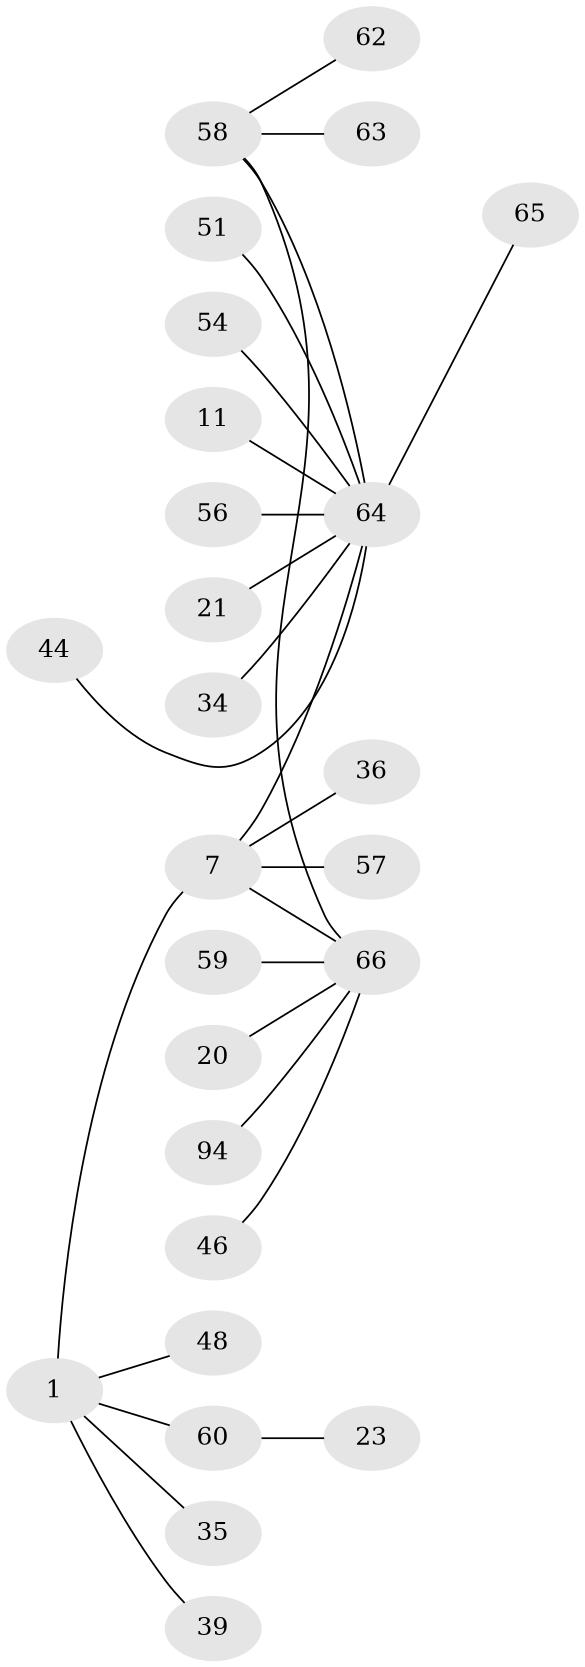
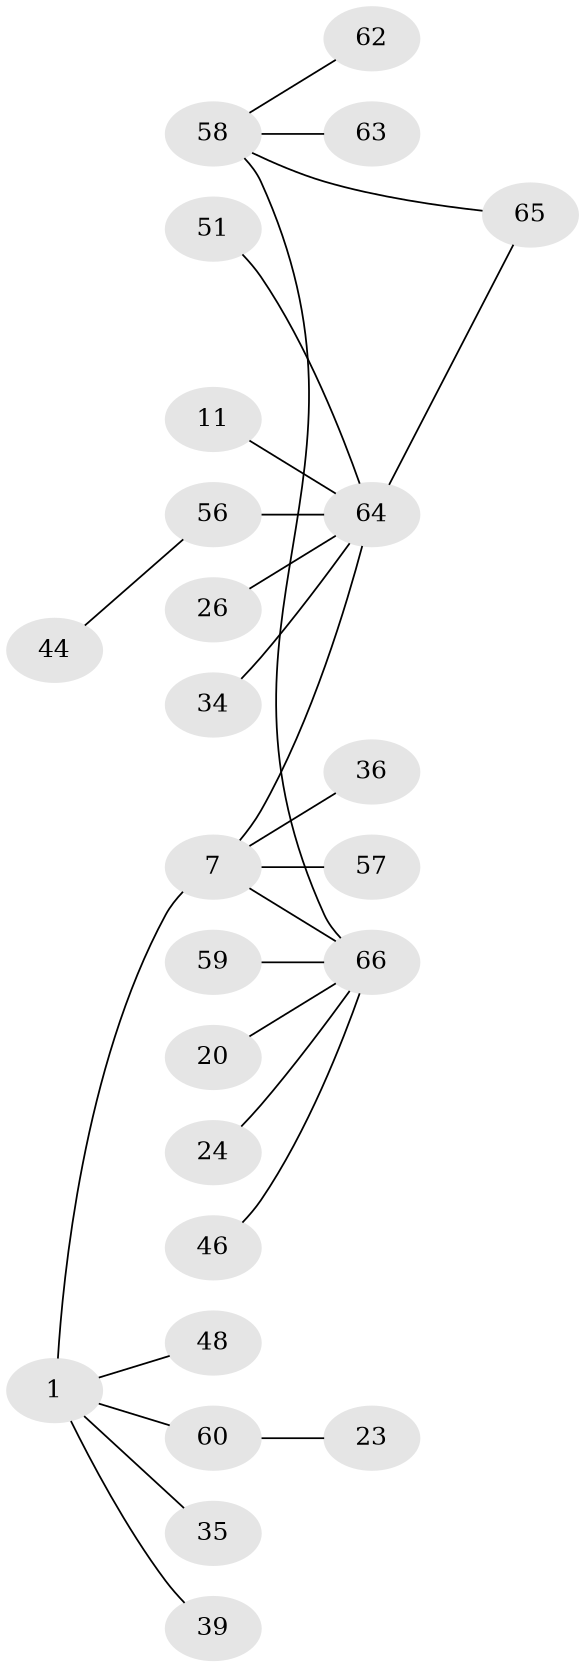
(320, 314) -> (365, 192)
(213, 324) -> none
(213, 610) -> (213, 610)
(269, 746) -> (134, 582)
(213, 1153) -> (213, 1153)
